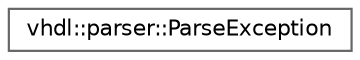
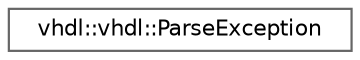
(180, 30) -> (180, 30)
